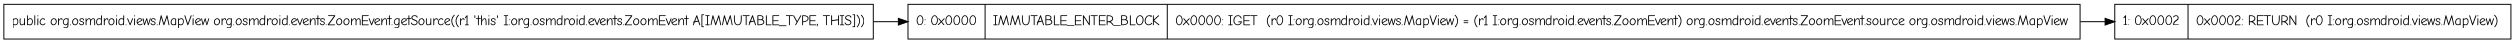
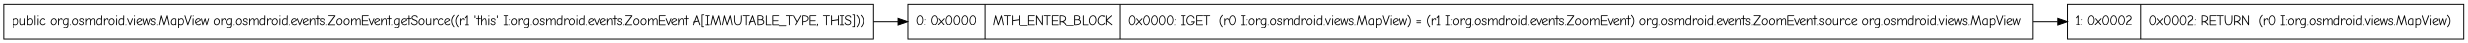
(1076, 21) -> (1053, 21)
